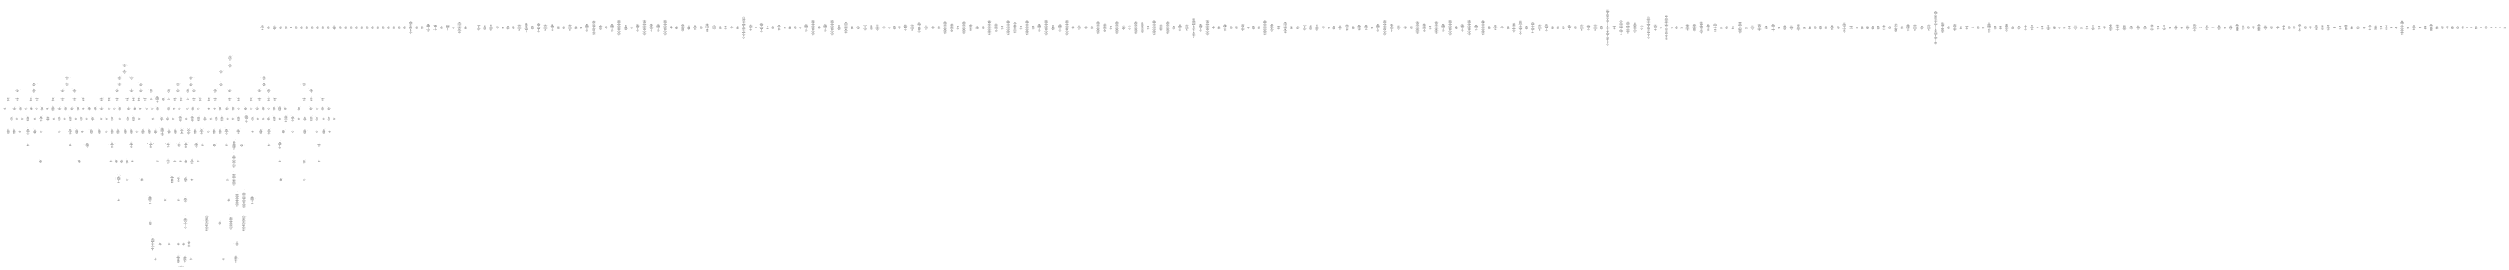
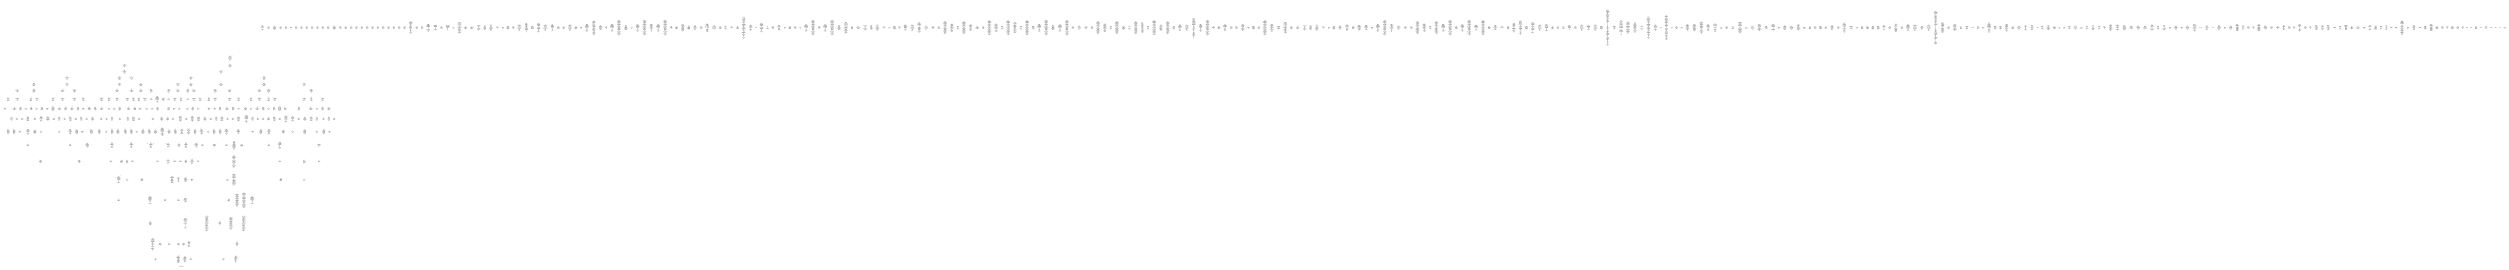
none -> (472, 28)
(116, 162) -> none
